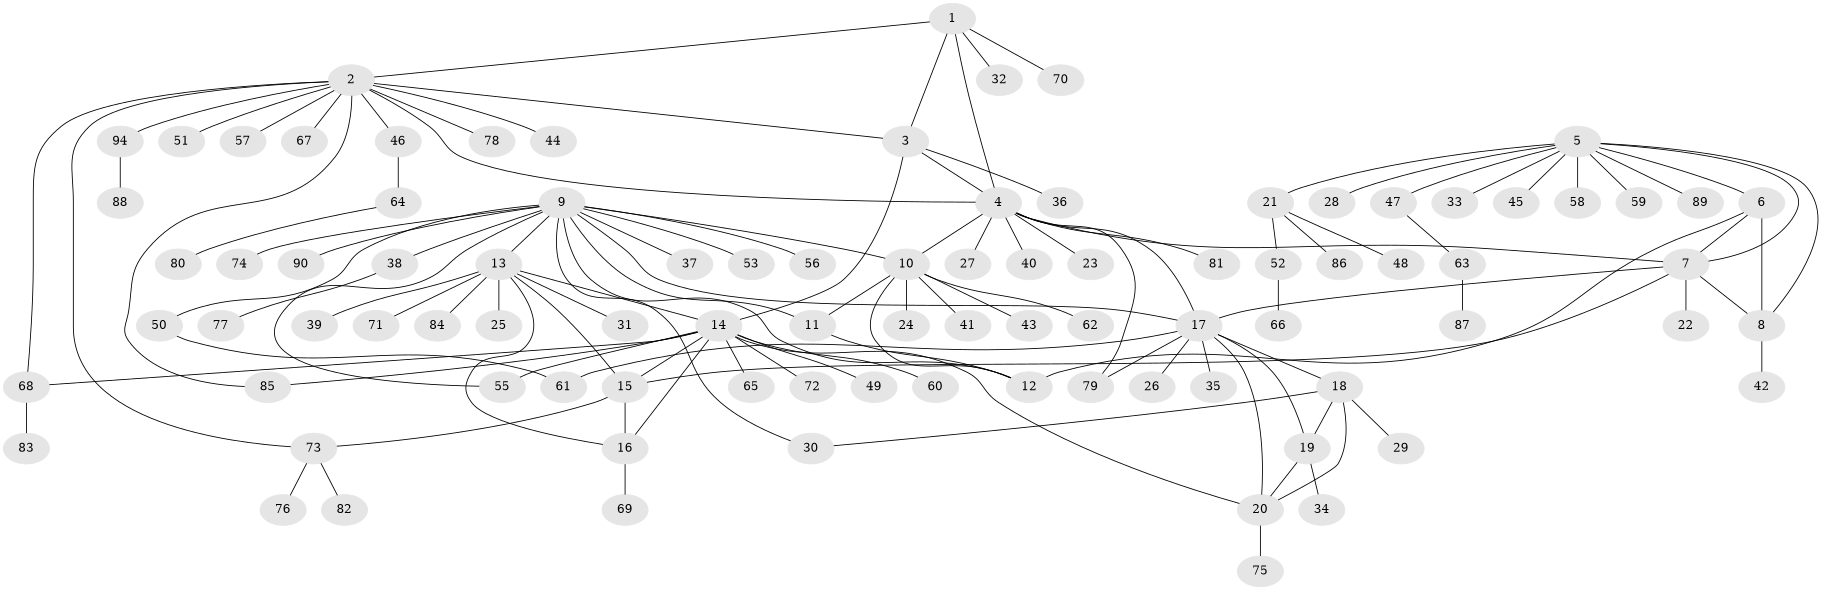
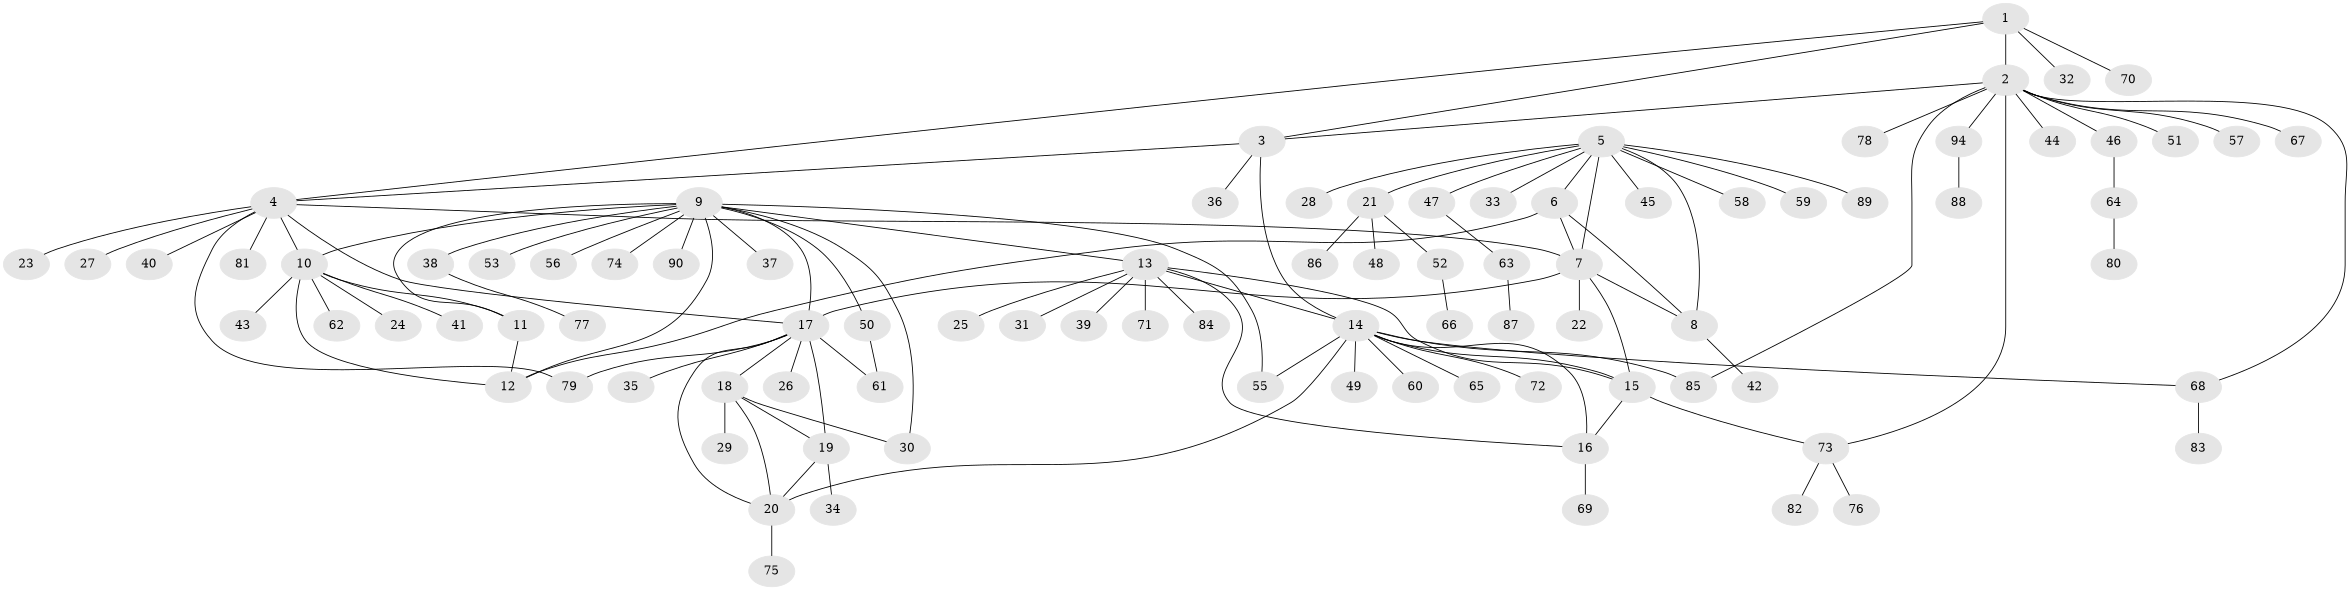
(659, 191) -> none
